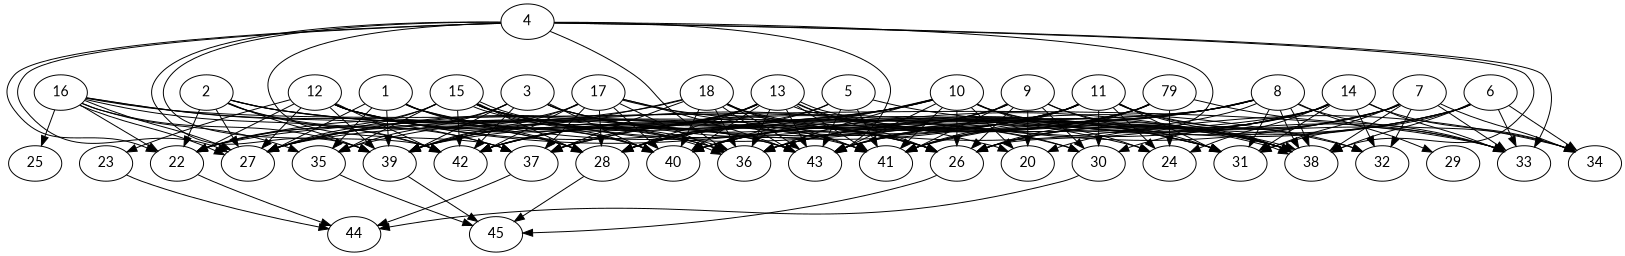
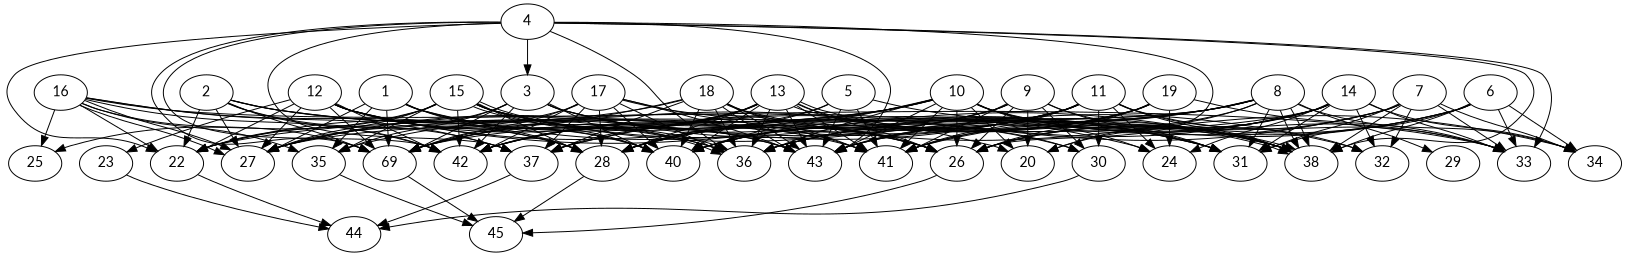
(20, 82) -> (528, 52)
(1170, 93) -> (1170, 93)
none -> (1157, 126)
(1165, 126) -> (1094, 128)
none -> (251, 128)
(1264, 128) -> none
(390, 163) -> (390, 163)
